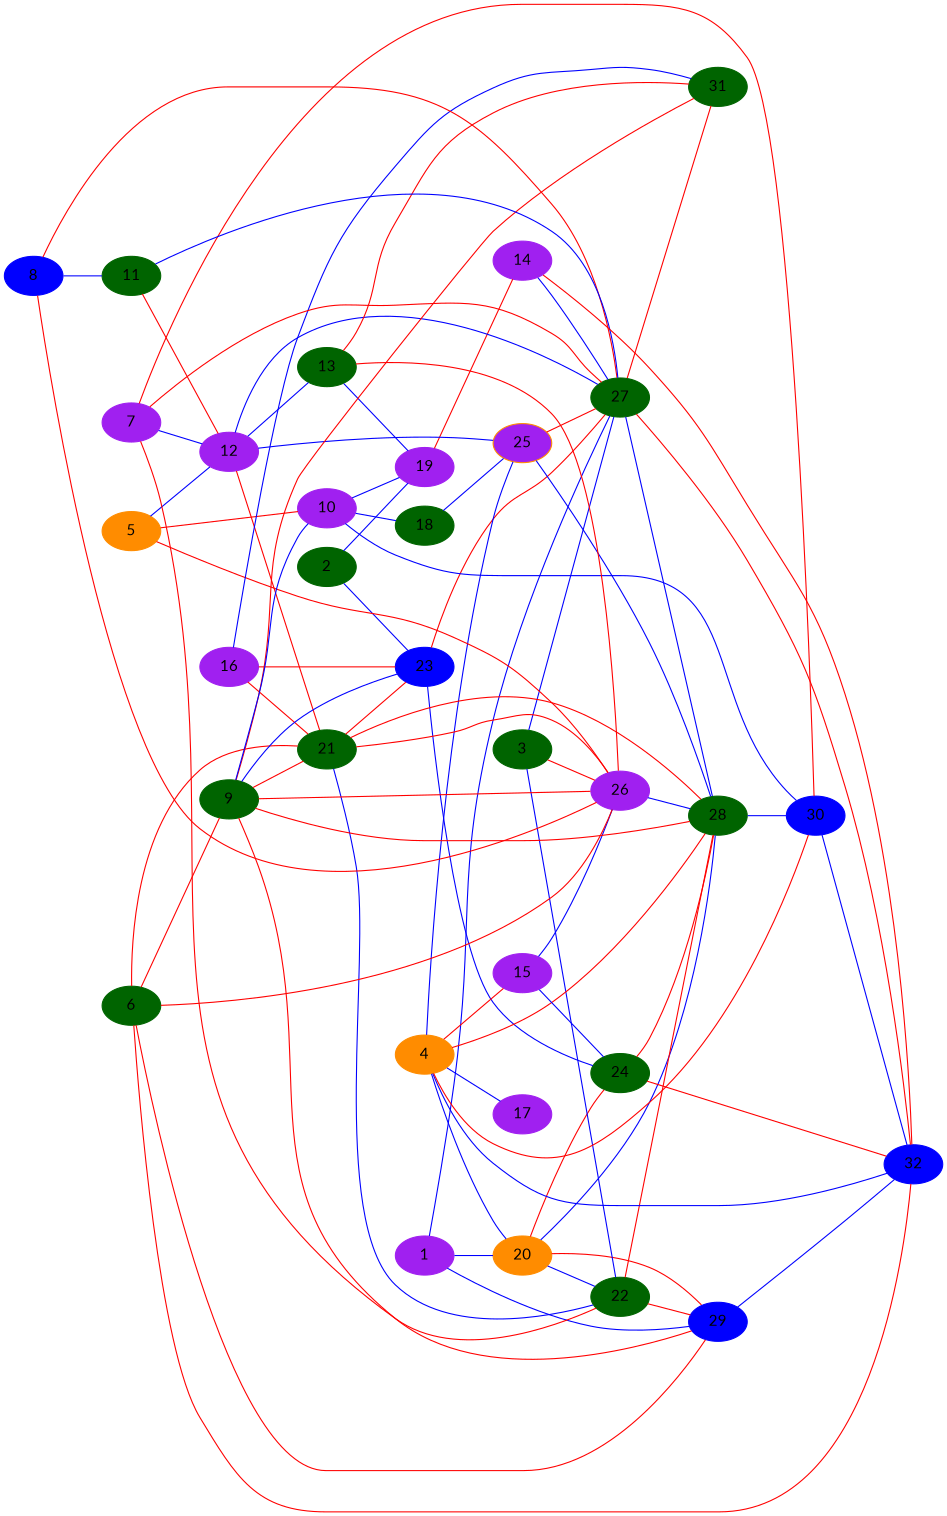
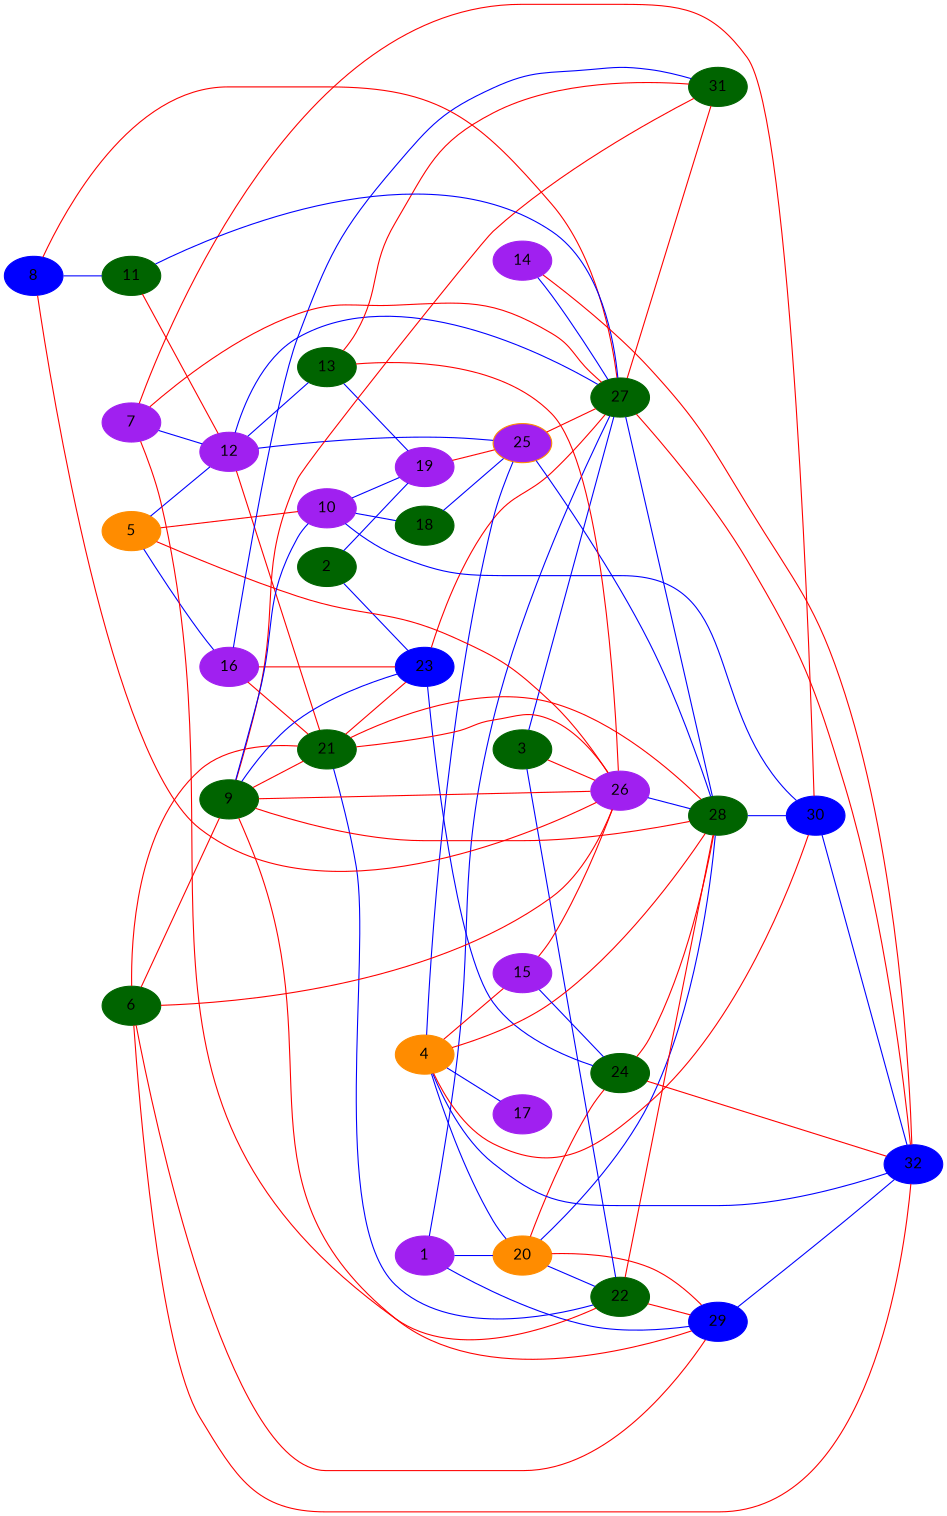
(474, 364) -> (473, 455)
none -> (167, 585)
(580, 886) -> (580, 886)
